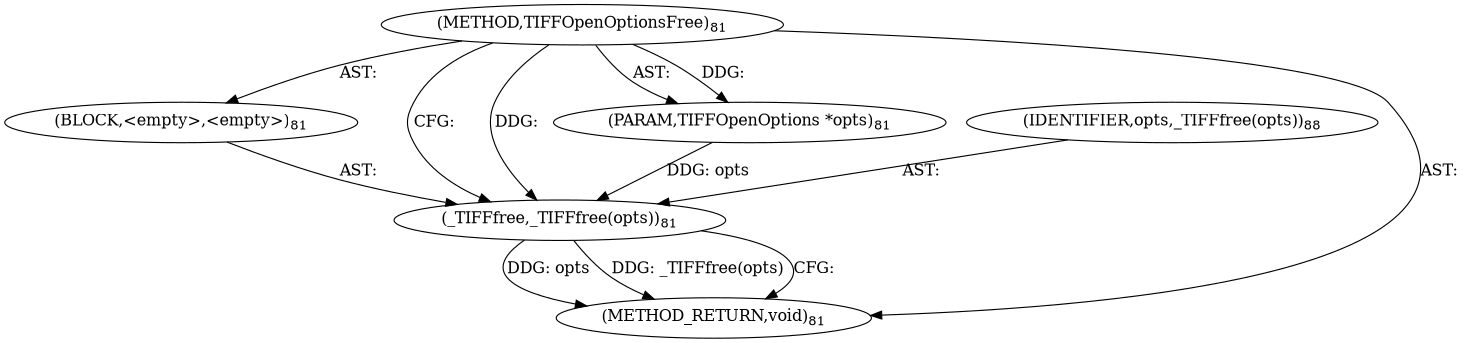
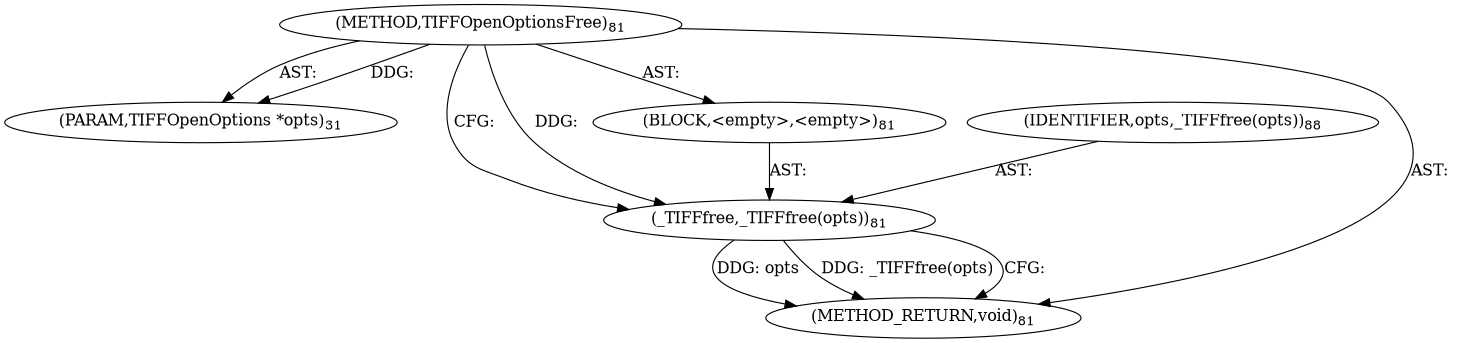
(883, 121) -> (334, 121)
(660, 169) -> none
